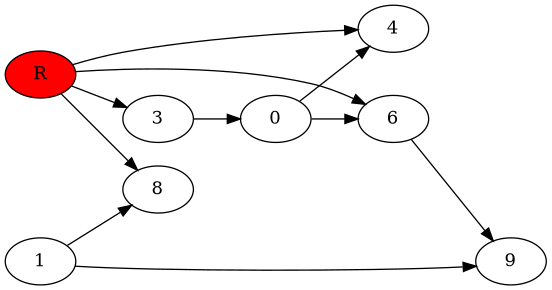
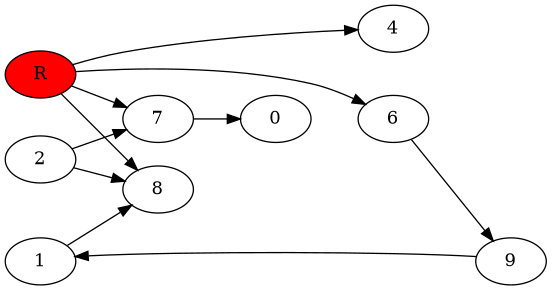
(329, 78) -> none
(158, 119) -> (158, 119)
(328, 119) -> none
none -> (41, 159)
(269, 270) -> (282, 253)
